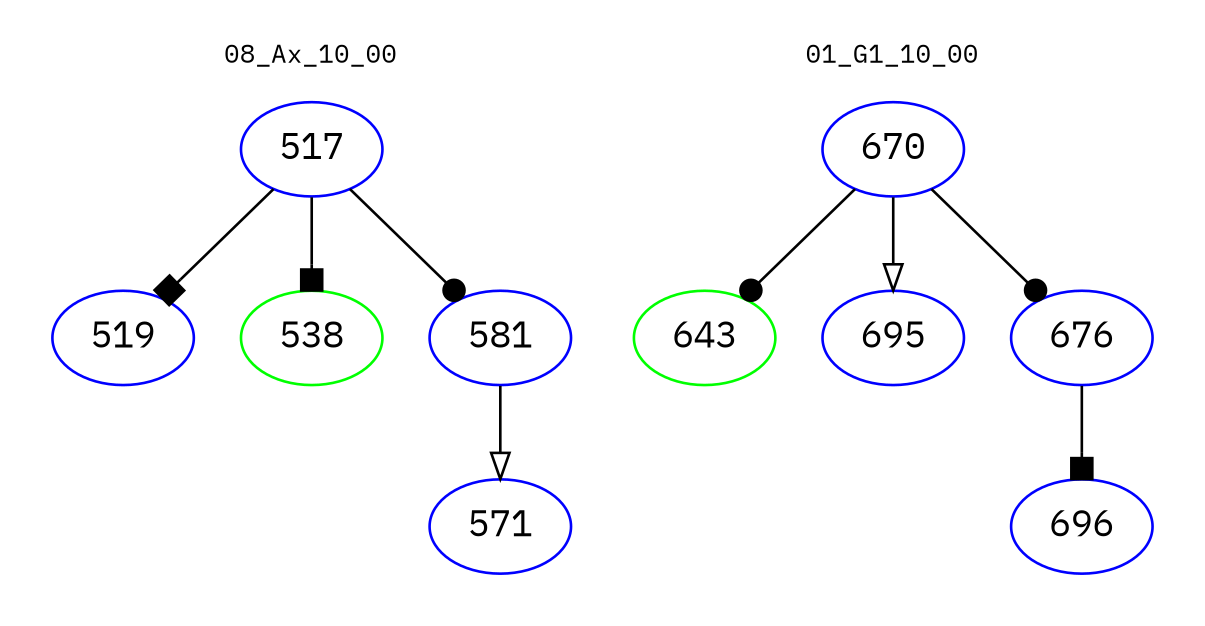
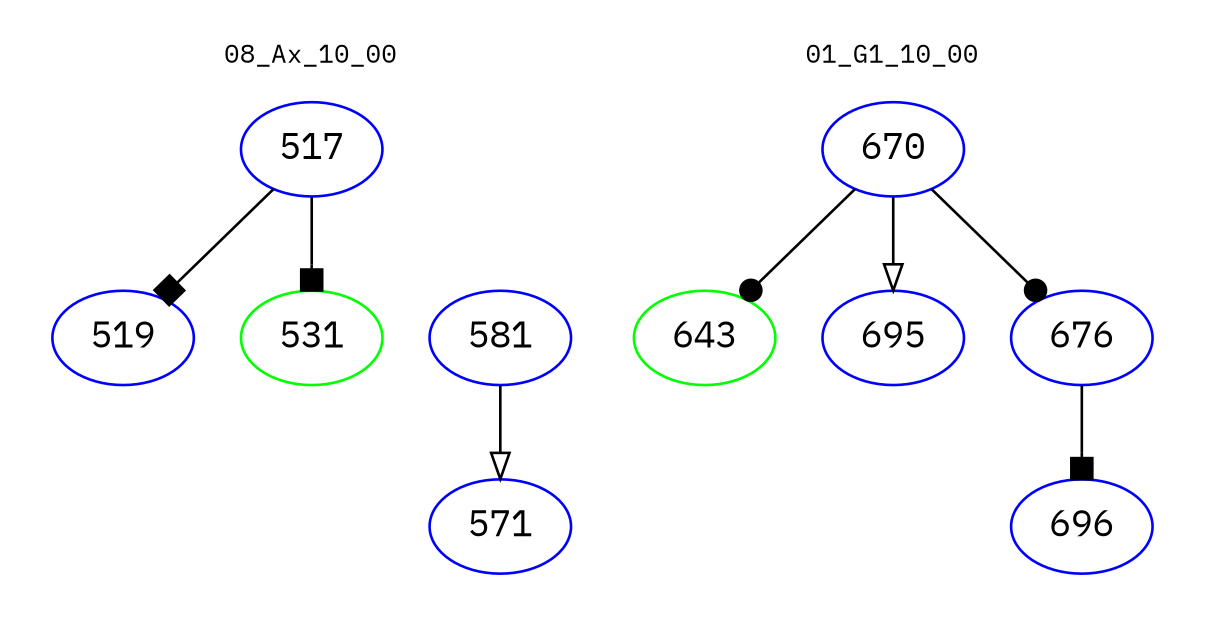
(398, 236) -> none
(312, 338) -> (312, 338)
